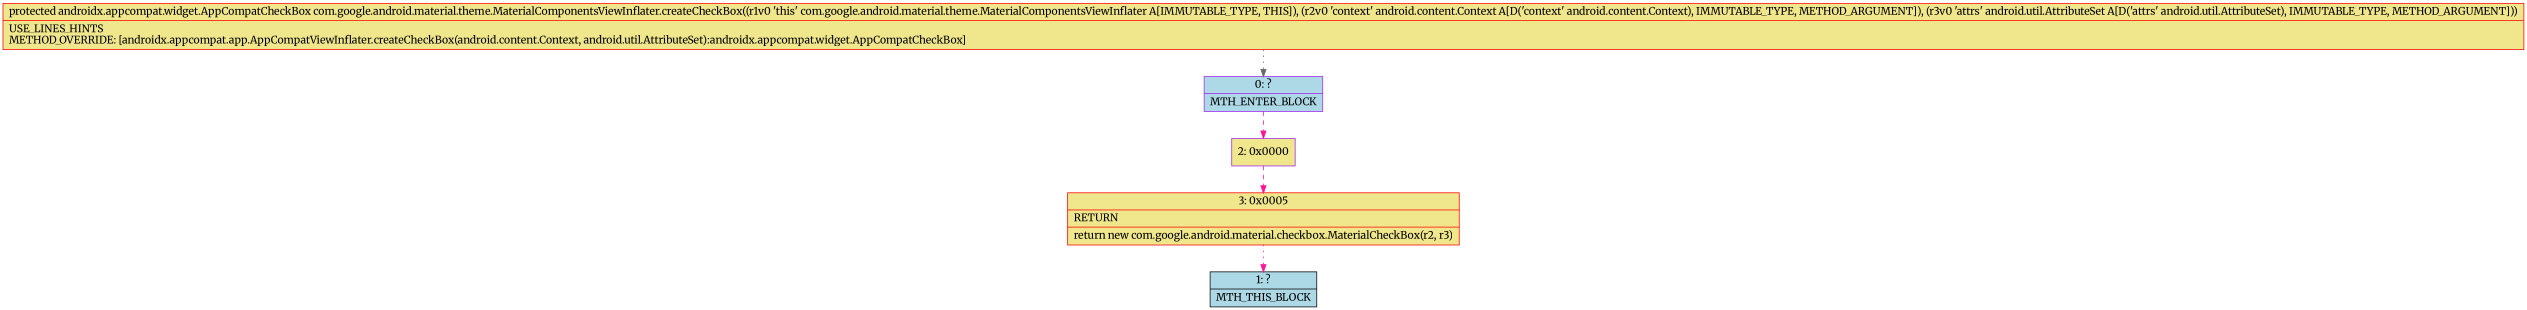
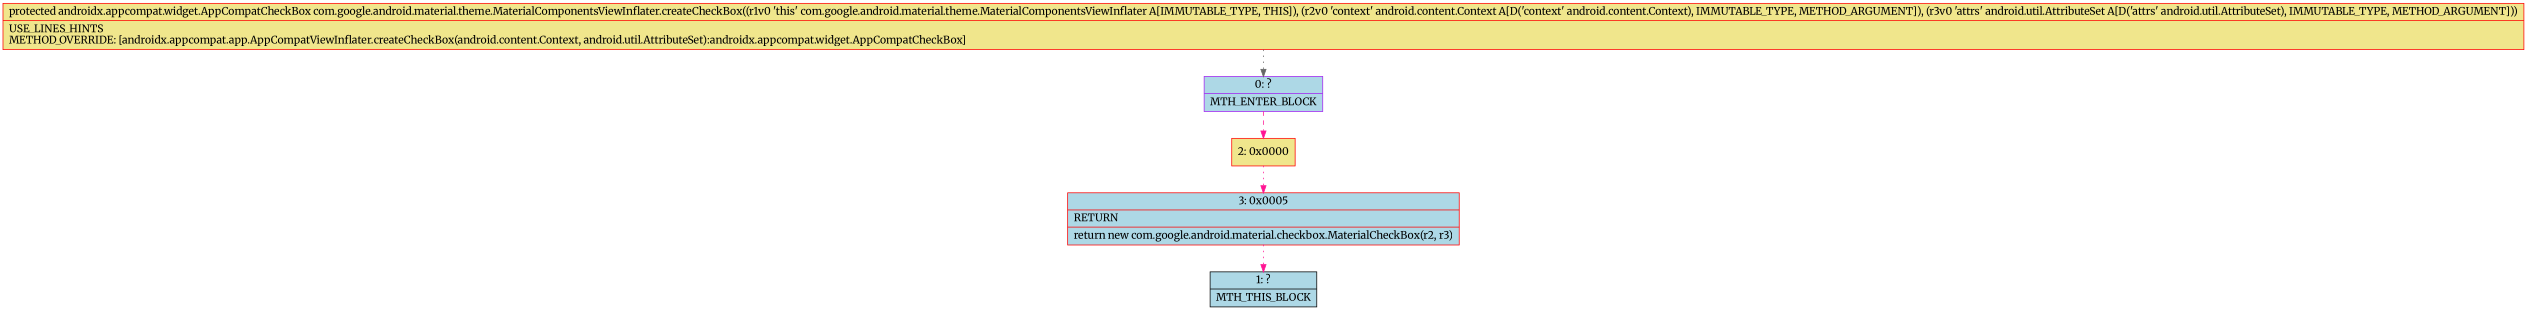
(1263, 152) -> (1263, 152)
(1263, 176) -> (1263, 176)
(1263, 219) -> (1263, 219)
